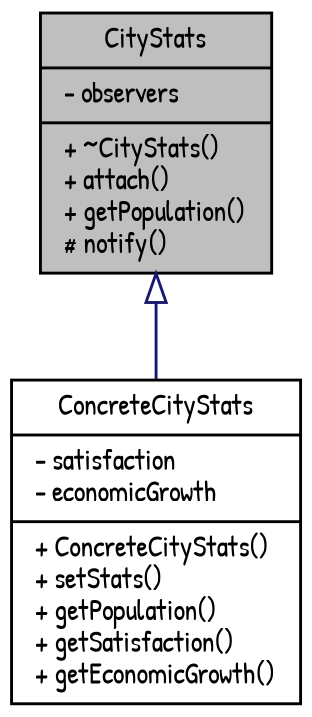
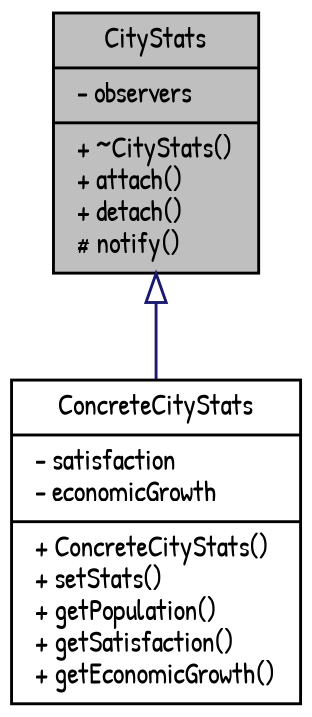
(156, 212) -> (130, 212)
